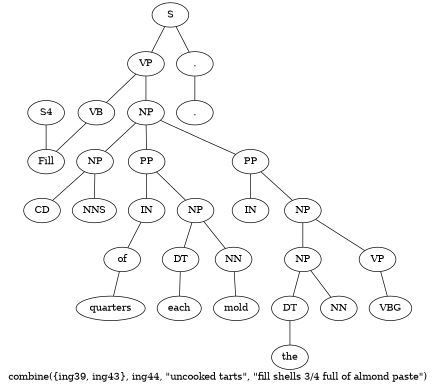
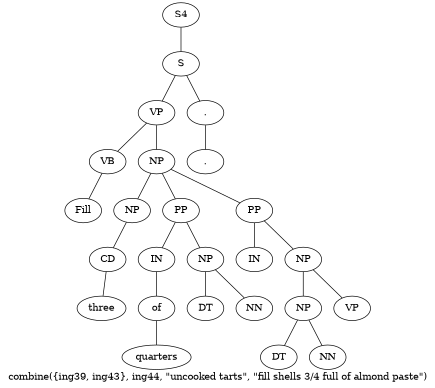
(46, 137) -> (181, 39)
(94, 211) -> none
none -> (102, 308)
(179, 308) -> none
(236, 308) -> none
(390, 308) -> none
(290, 357) -> none
